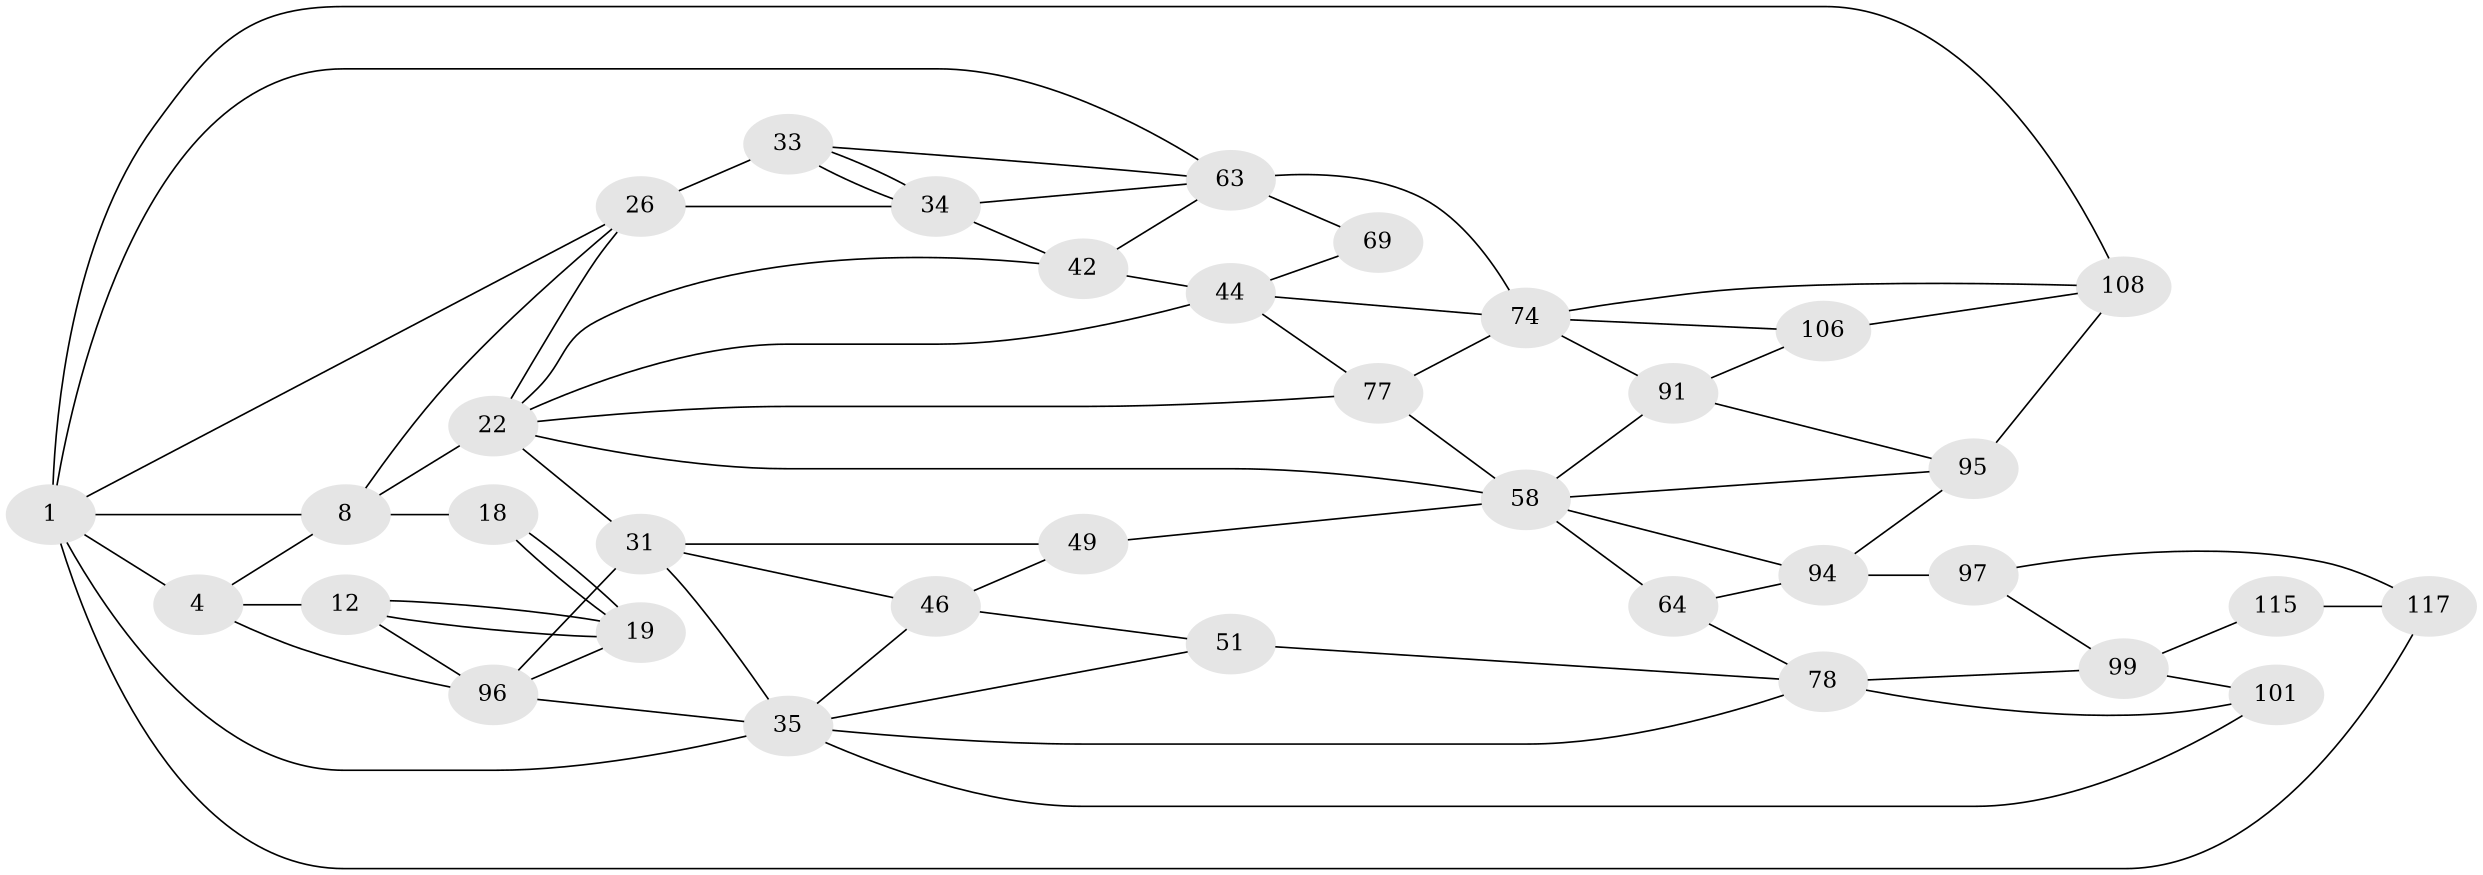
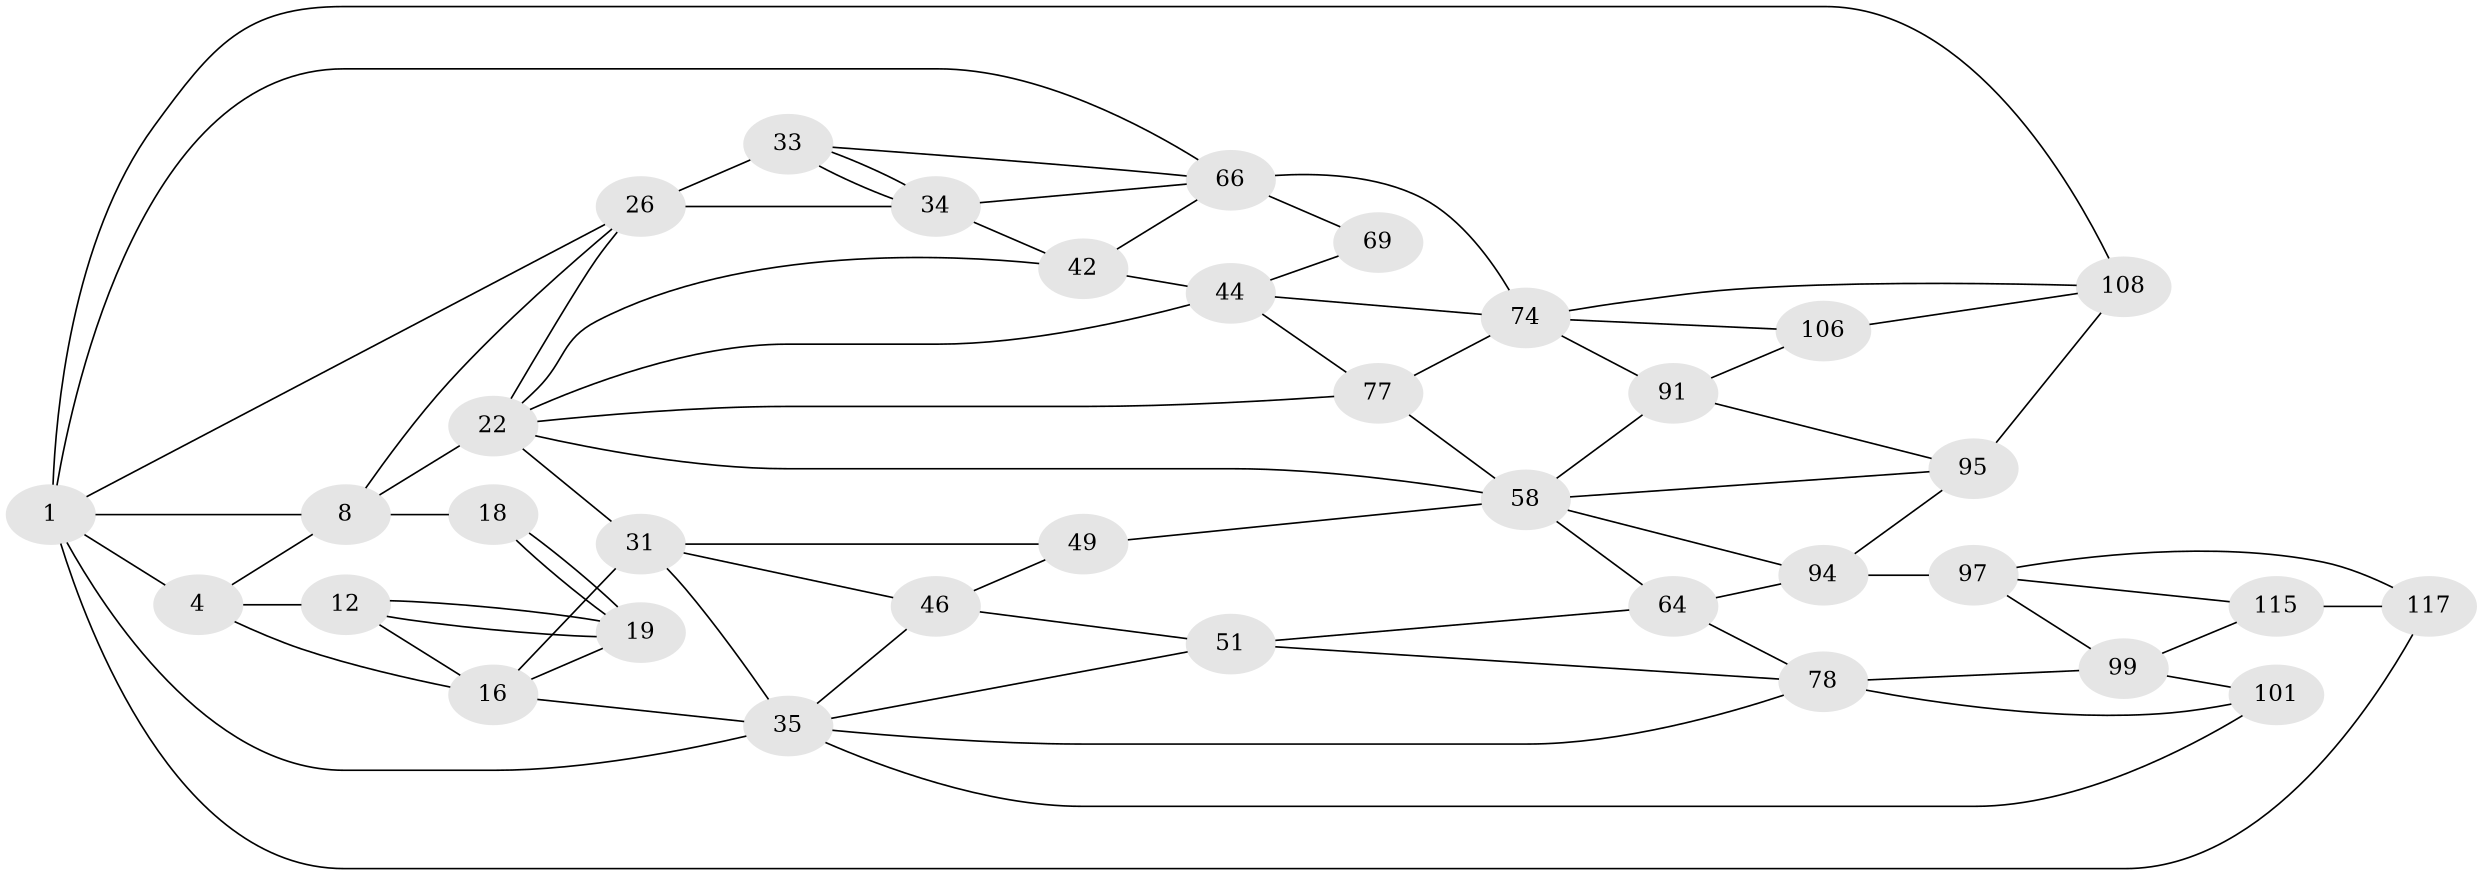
(1231, 180) -> (1231, 180)
none -> (2124, 591)
none -> (1452, 625)
(493, 695) -> (493, 695)
